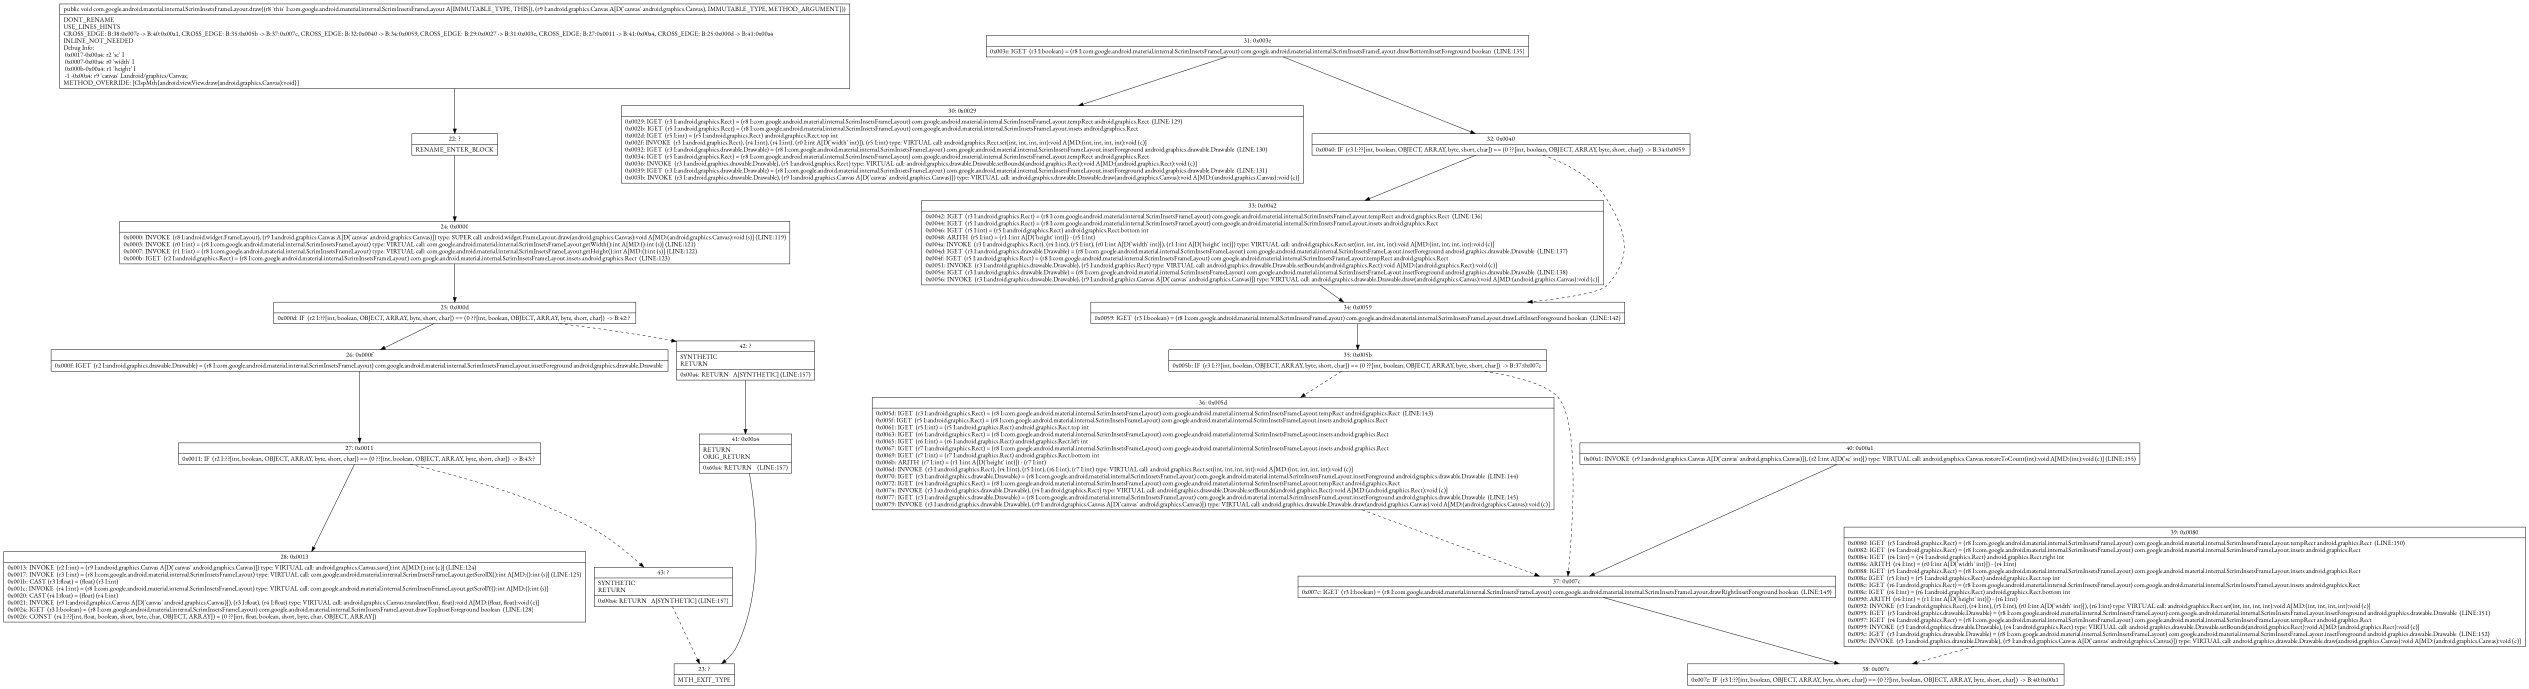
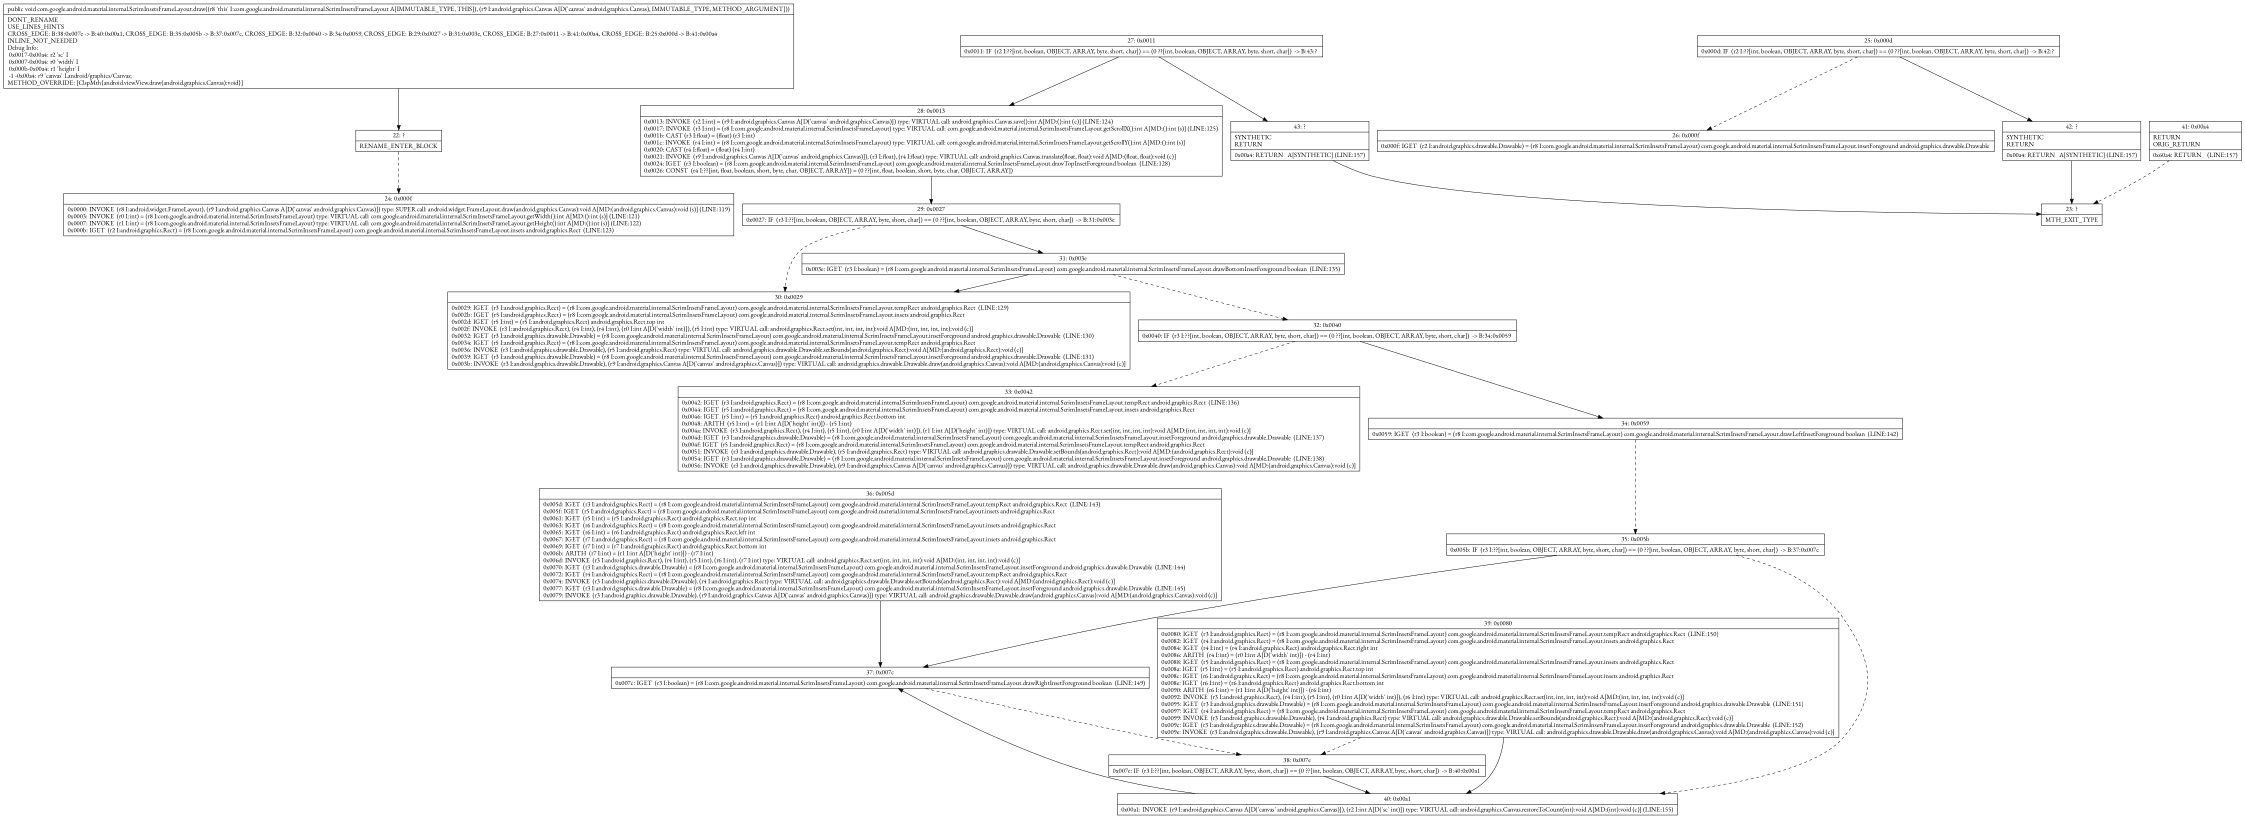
(1377, 94) -> (1198, 297)
(1423, 177) -> (1225, 363)
(455, 186) -> (399, 170)
none -> (931, 215)
(1624, 242) -> (1479, 379)
(455, 281) -> none
(1330, 292) -> none
(616, 331) -> (1964, 88)
(1358, 334) -> (1635, 484)
(409, 336) -> (1784, 93)
(1323, 383) -> (1862, 709)
(360, 405) -> none
(746, 405) -> (2072, 180)
(1571, 444) -> (1241, 603)
(531, 501) -> (1211, 88)
(1449, 542) -> (880, 632)
(755, 570) -> (2134, 183)
(1719, 630) -> (1081, 723)
(685, 633) -> (1682, 206)
none -> (1494, 769)
none -> (1345, 784)
